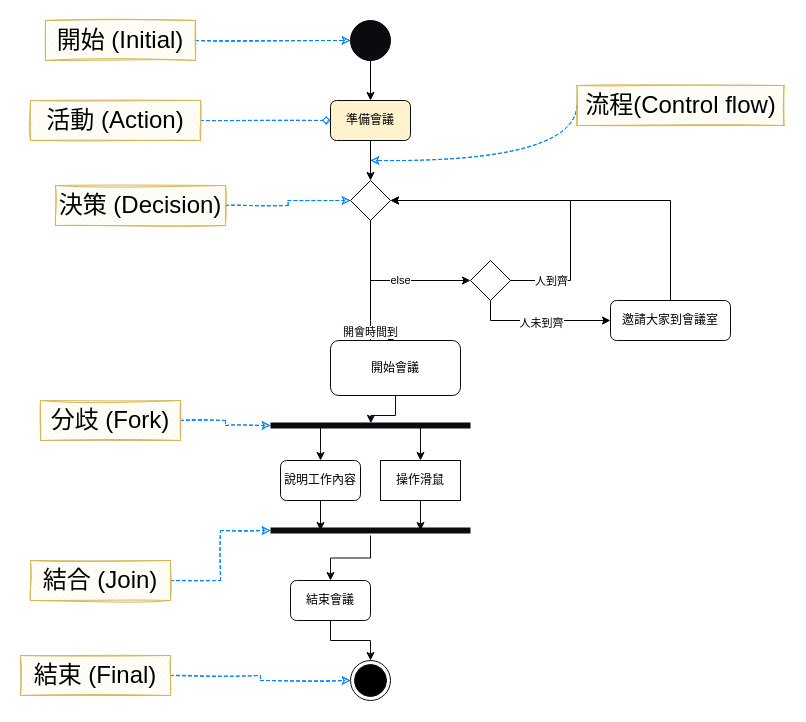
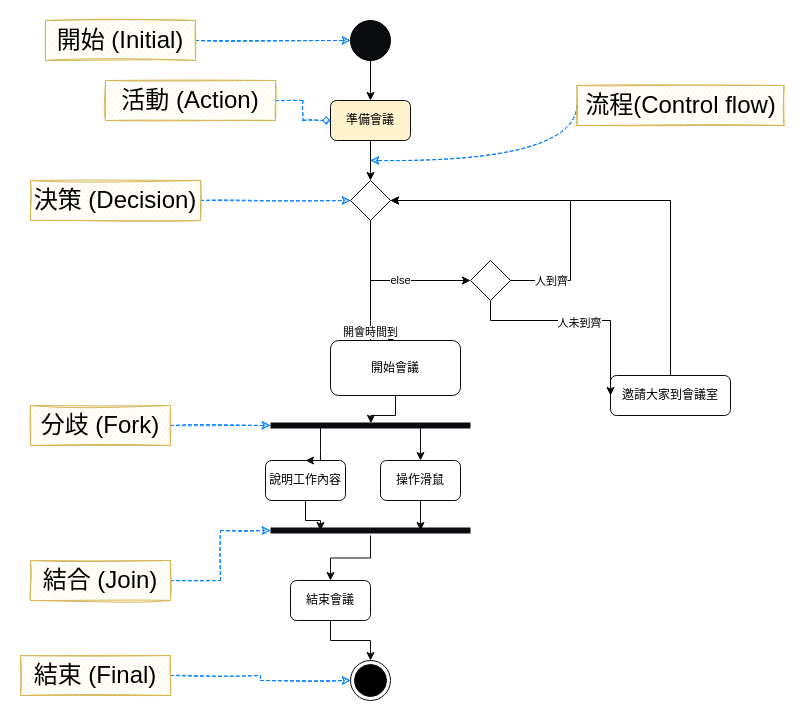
(116, 121) -> (191, 101)
(141, 206) -> (116, 201)
(671, 321) -> (671, 396)
(111, 421) -> (101, 426)
(321, 481) -> (306, 481)
(421, 481) -> (421, 481)
